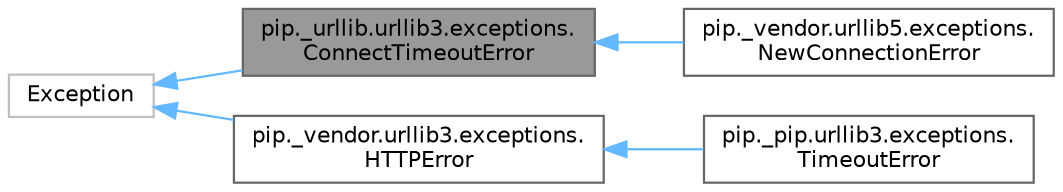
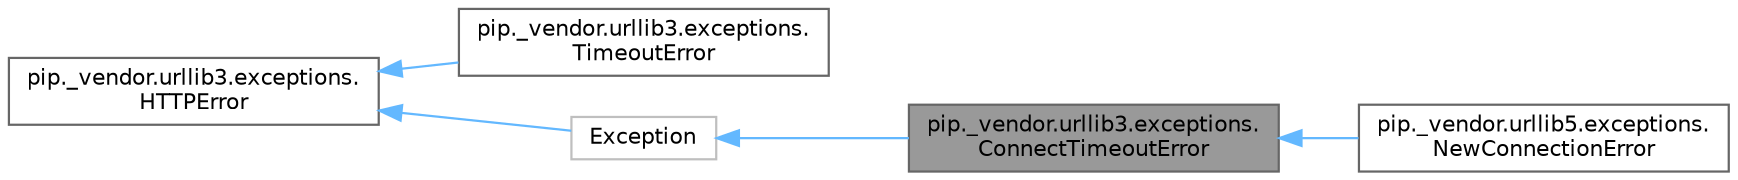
(419, 42) -> (1094, 138)
(205, 115) -> (486, 122)
(869, 149) -> (644, 42)
